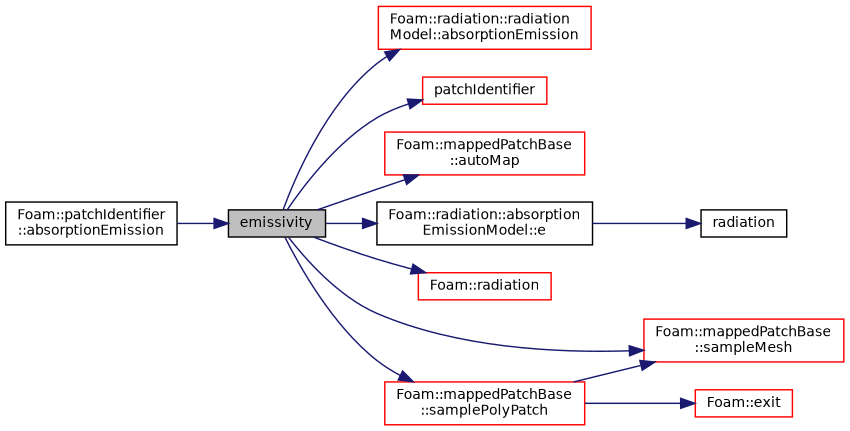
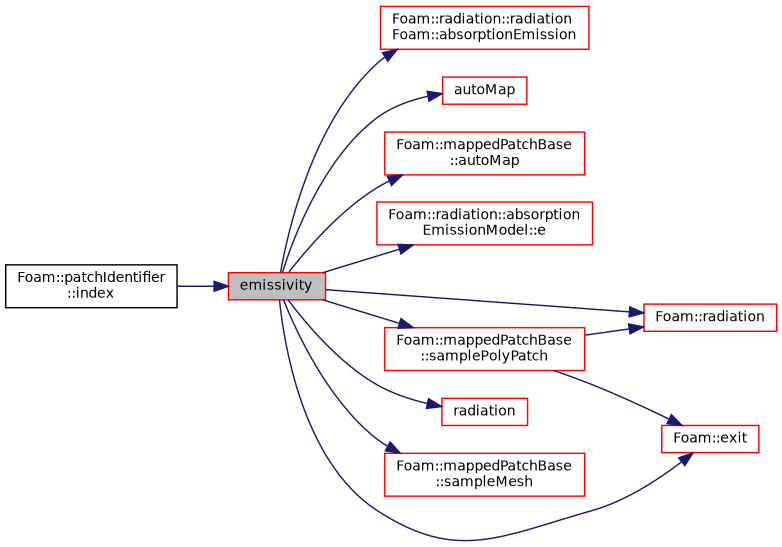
(485, 28) -> (485, 28)
(485, 91) -> (485, 91)
(91, 223) -> (91, 286)
(277, 223) -> (277, 286)
(485, 223) -> (485, 223)
(639, 223) -> (348, 365)
(744, 223) -> (485, 412)
(607, 374) -> (607, 332)
none -> (417, 531)
